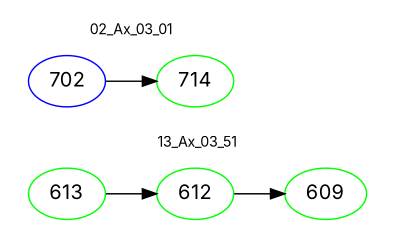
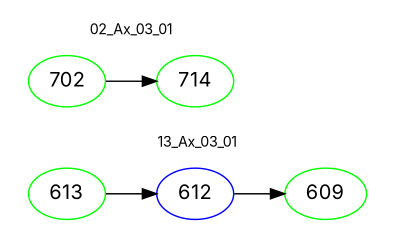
(67, 81) -> (67, 81)
(198, 143) -> (198, 143)
(195, 194) -> (195, 194)
